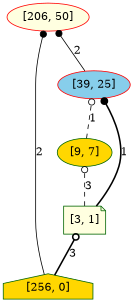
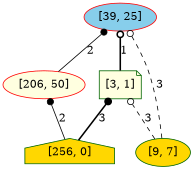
(73, 54) -> (80, 53)
(93, 119) -> (160, 85)
(121, 157) -> (120, 54)
(85, 189) -> (144, 122)
(64, 258) -> (92, 122)
